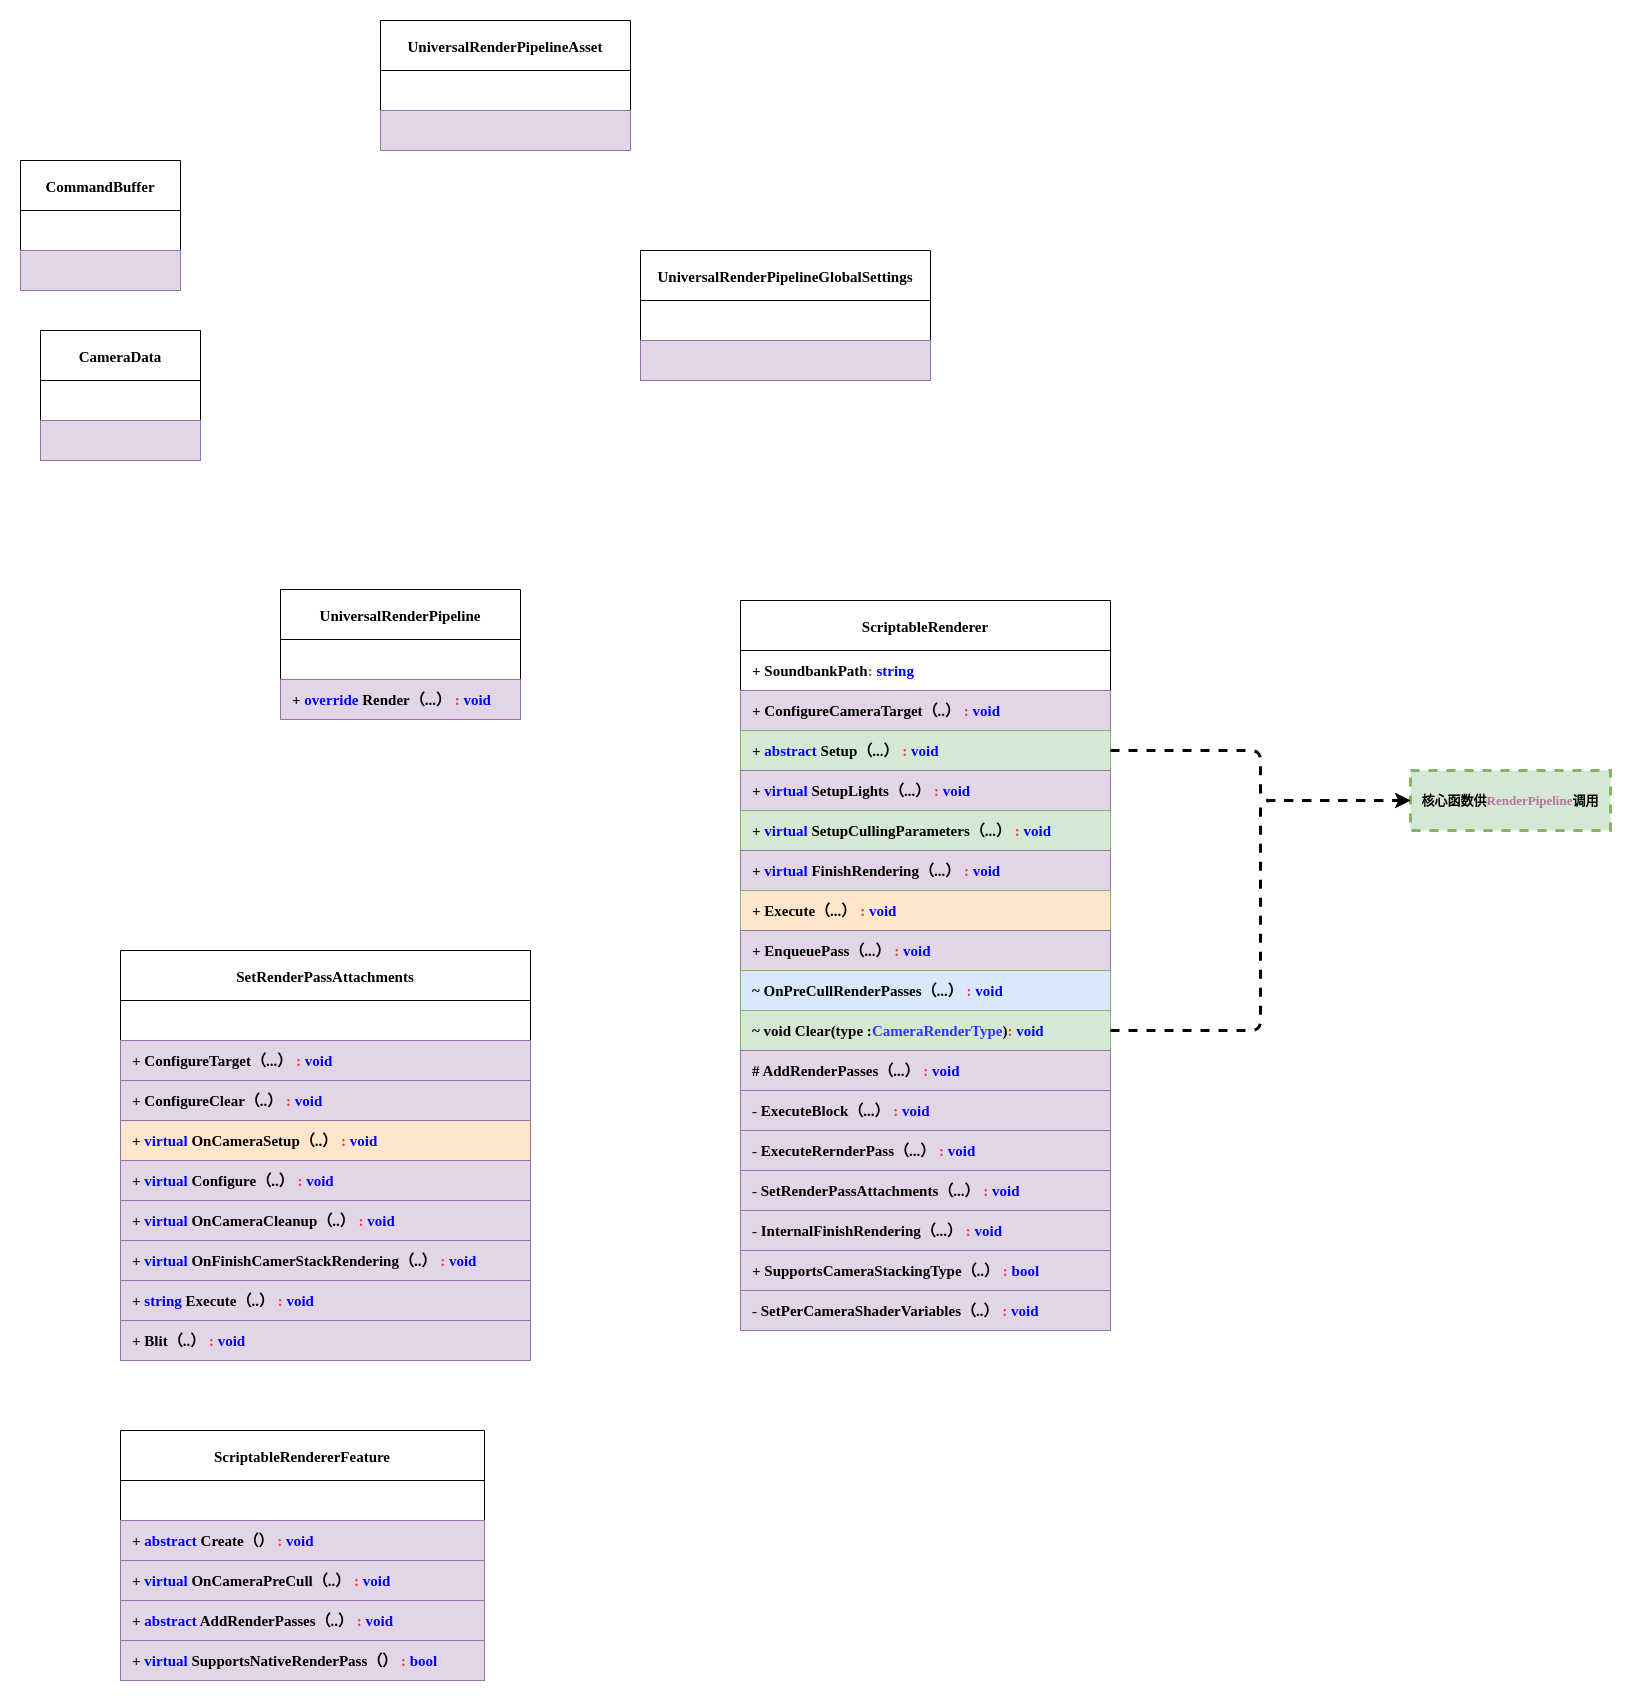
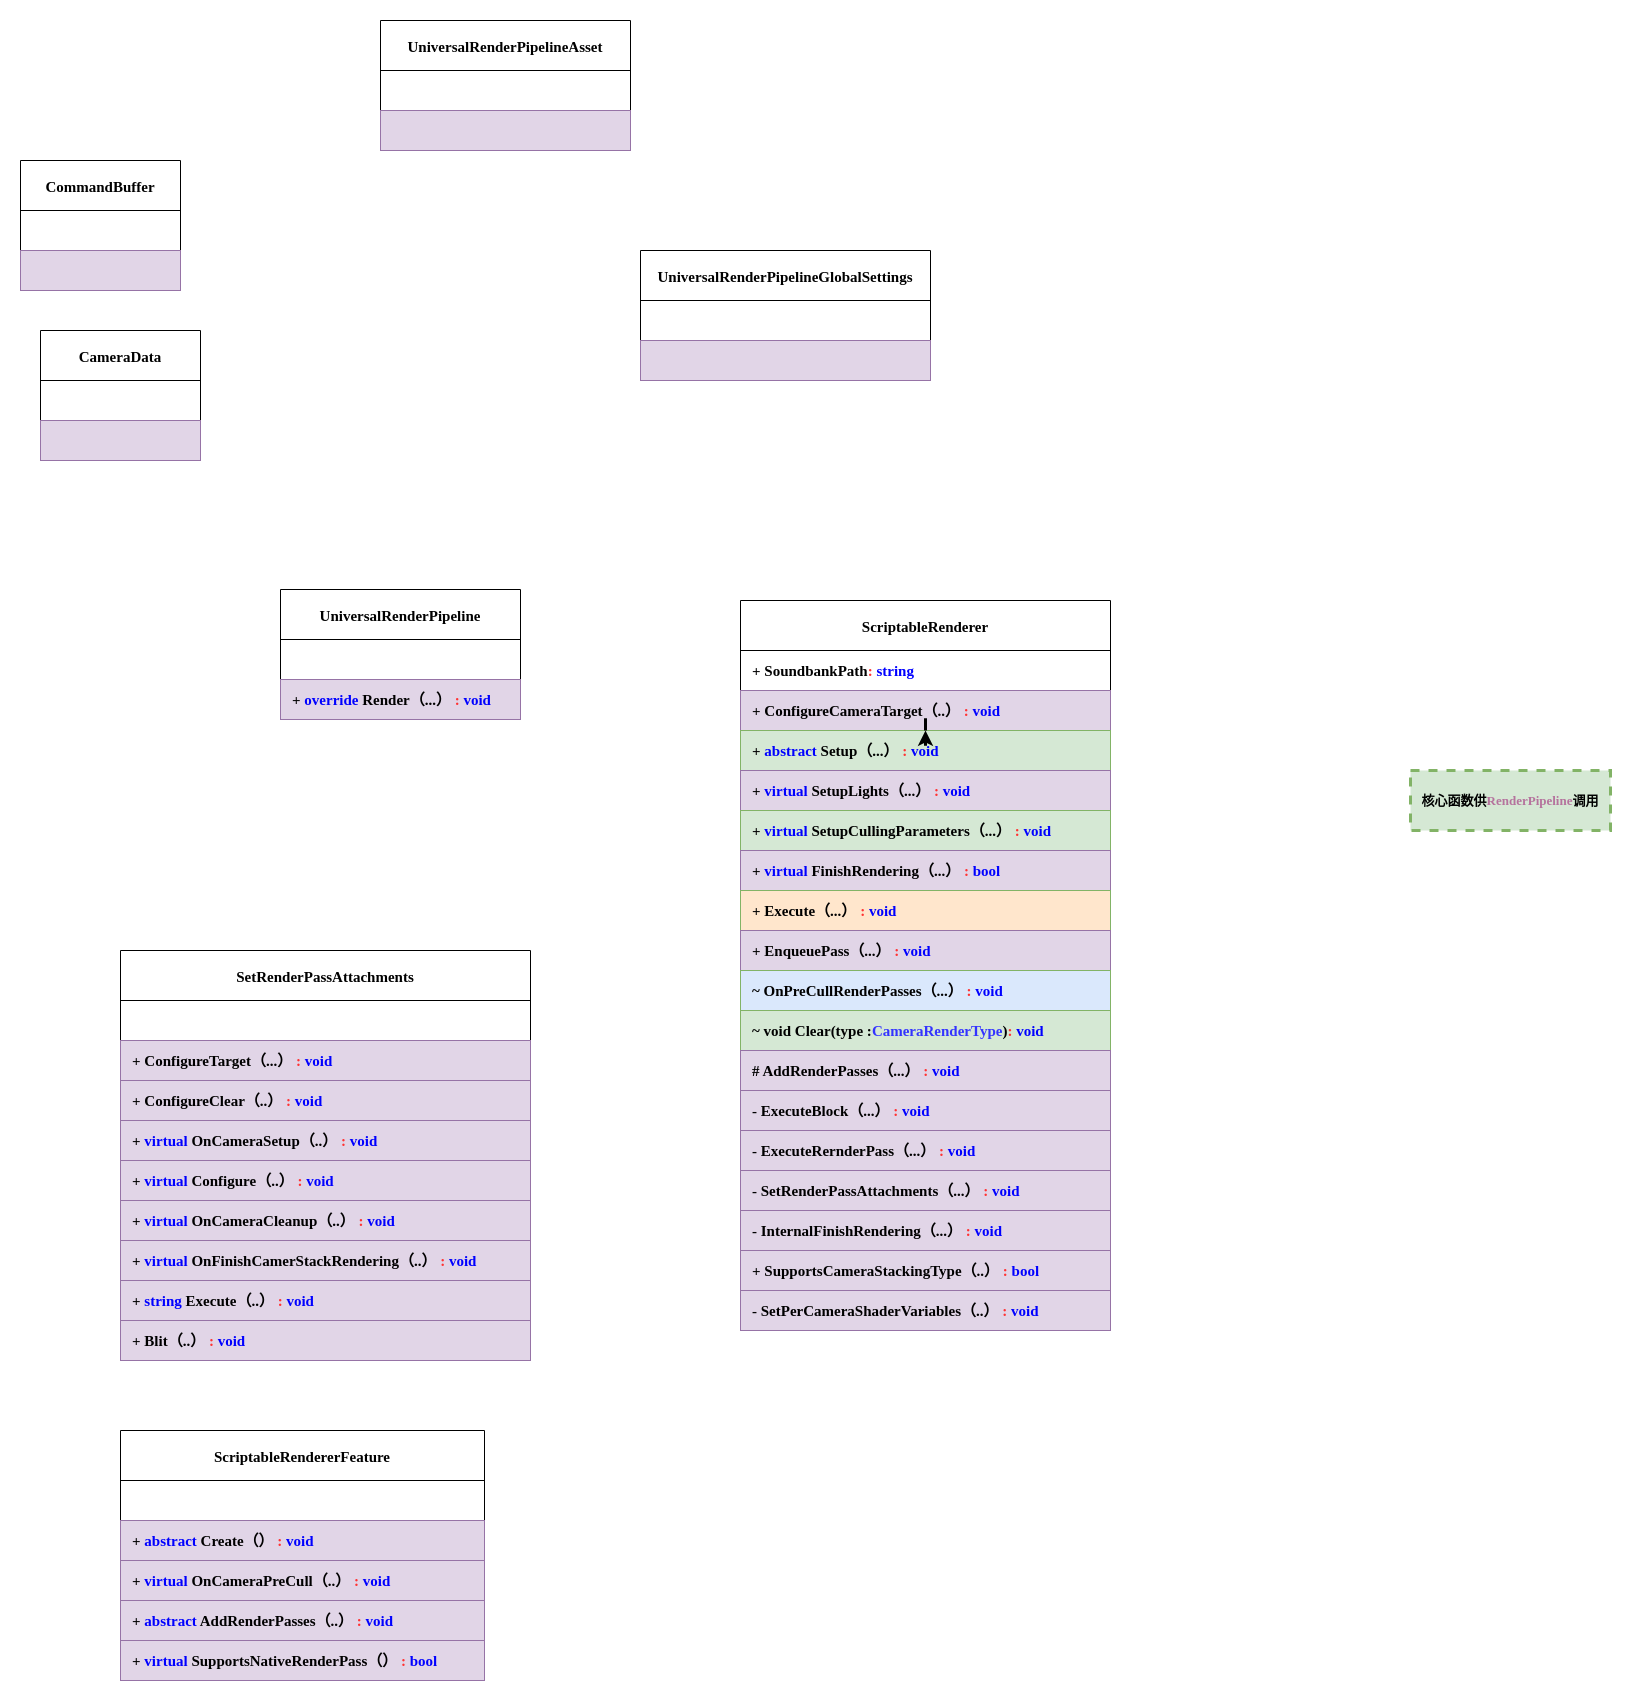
(1204, 751) -> (926, 728)
(893, 871) -> (893, 871)
(1261, 988) -> none
(326, 1141) -> (326, 1141)
